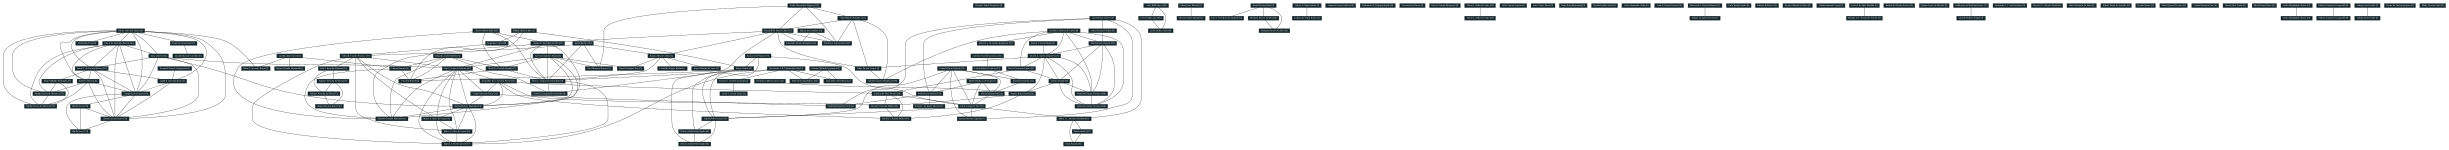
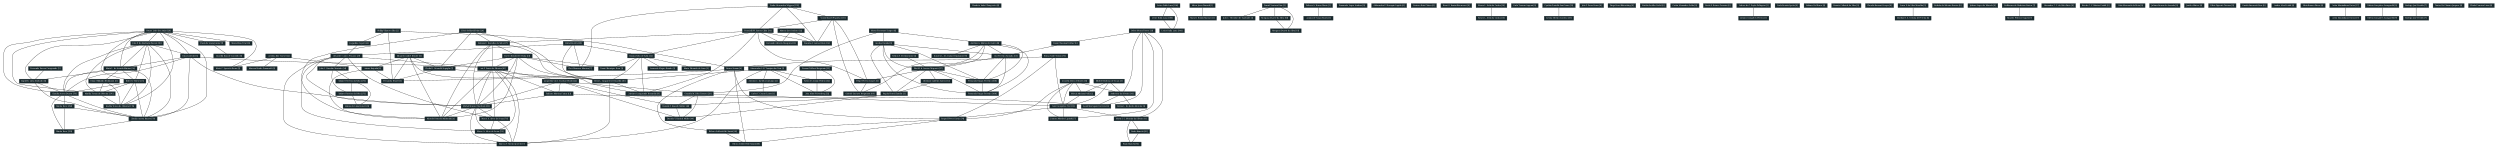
(1033, 62) -> (932, 75)
none -> (642, 76)
(1023, 81) -> none
none -> (817, 87)
